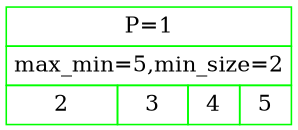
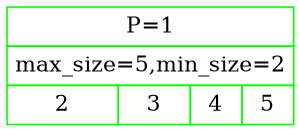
(149, 65) -> (150, 65)
